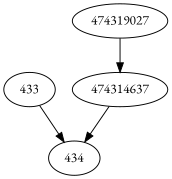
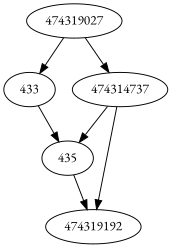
none -> (54, 52)
(120, 90) -> (120, 90)
(74, 158) -> (68, 158)
none -> (93, 227)
